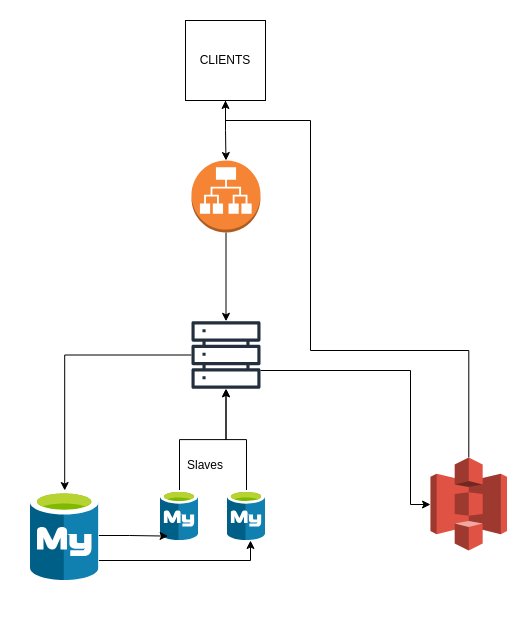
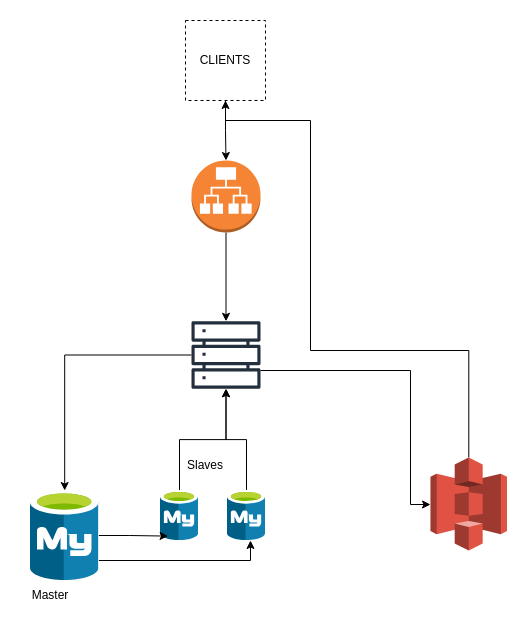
(226, 61) -> (226, 61)
none -> (51, 596)
